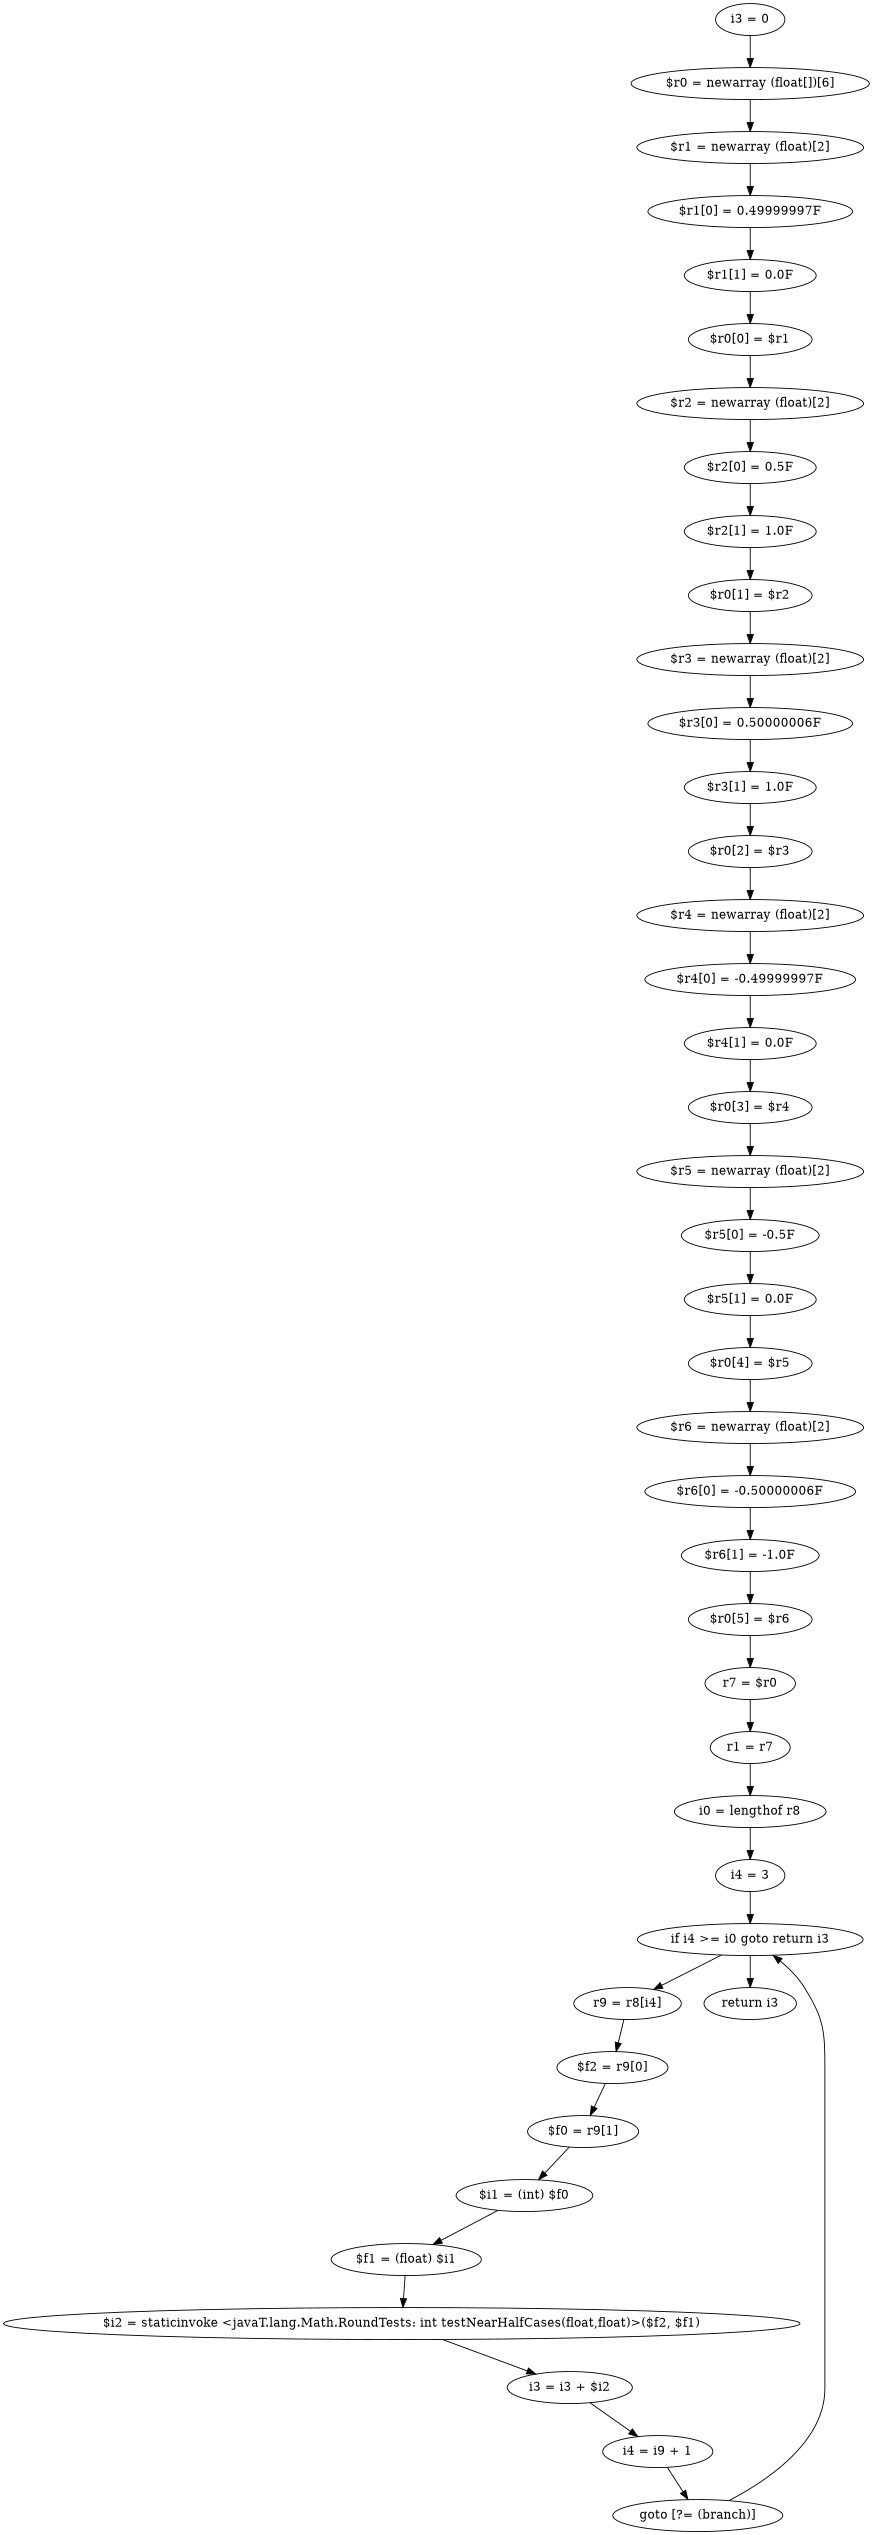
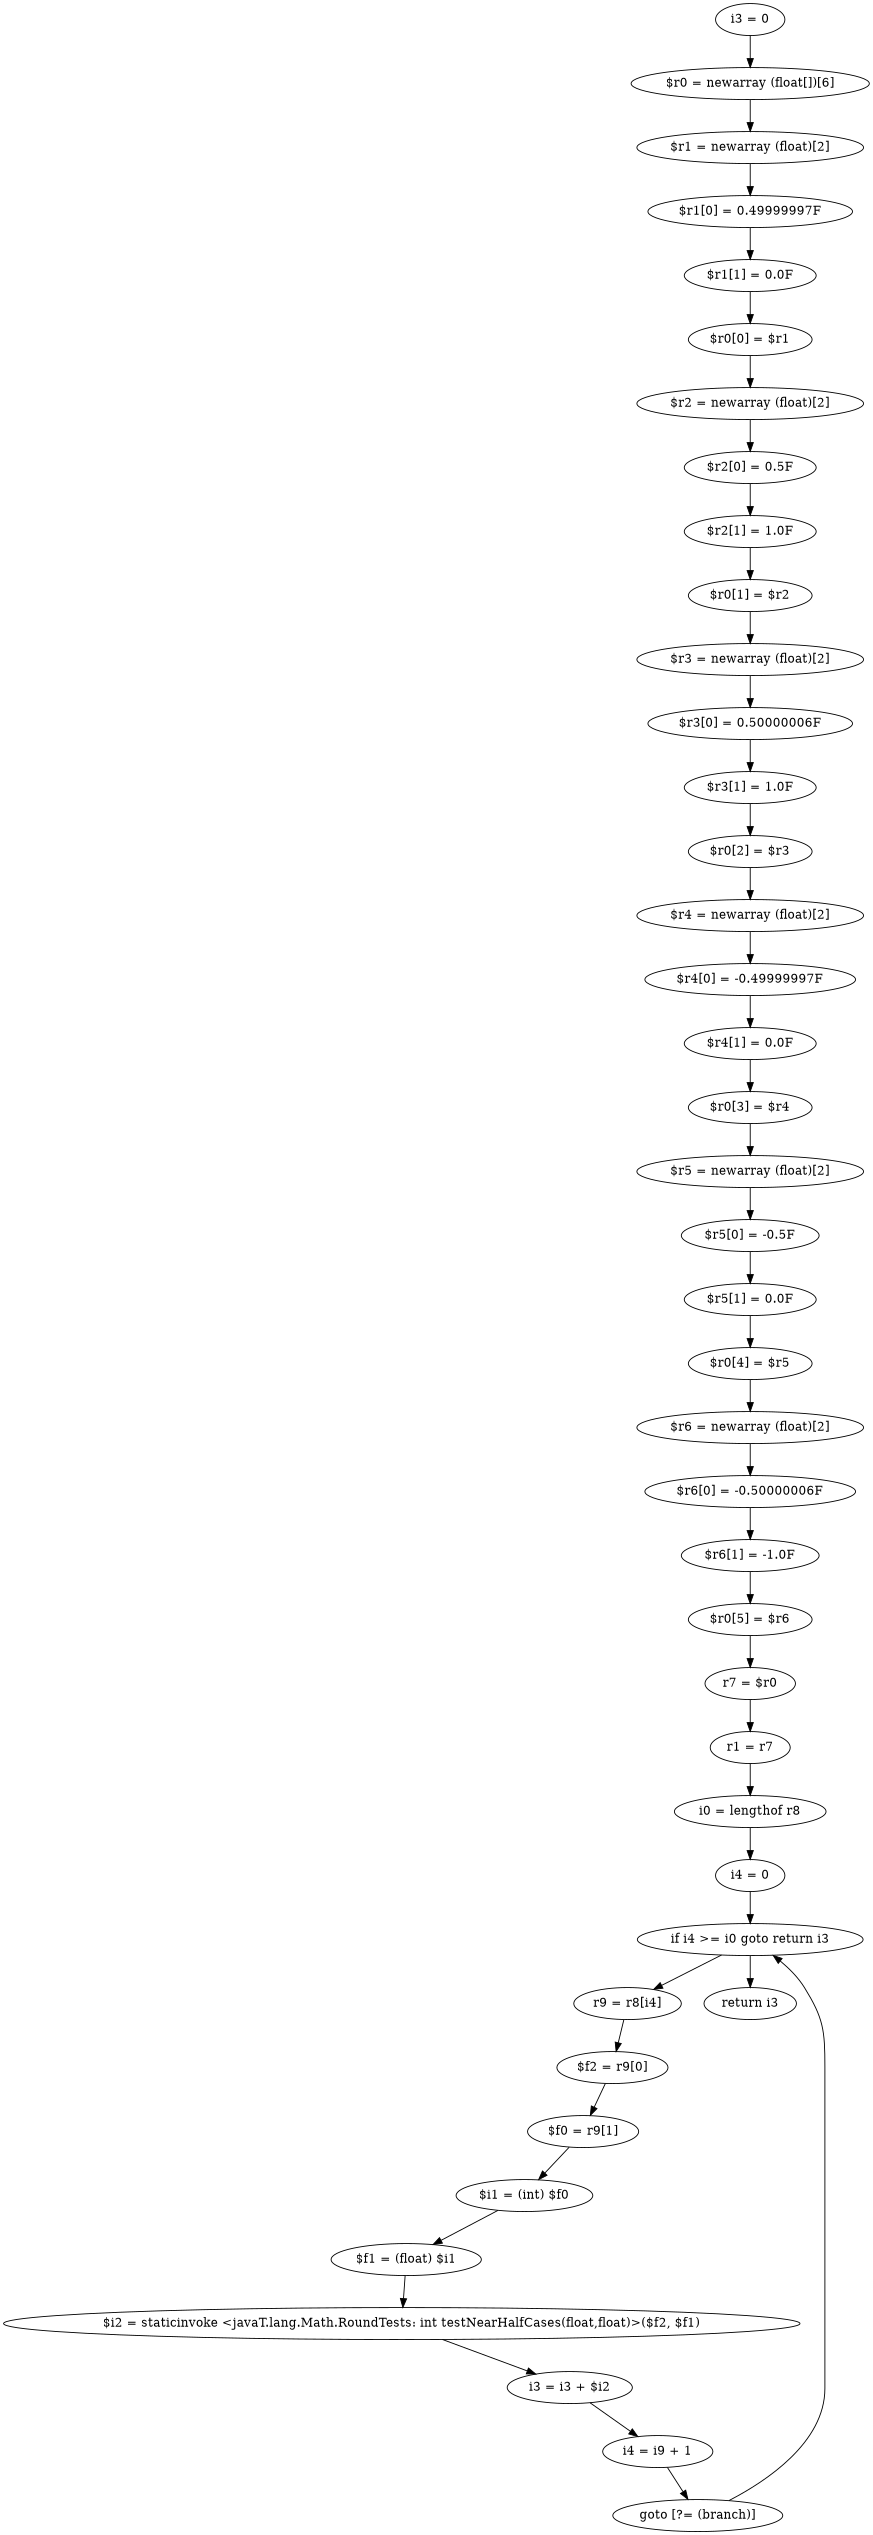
(750, 1876) -> (750, 1876)
